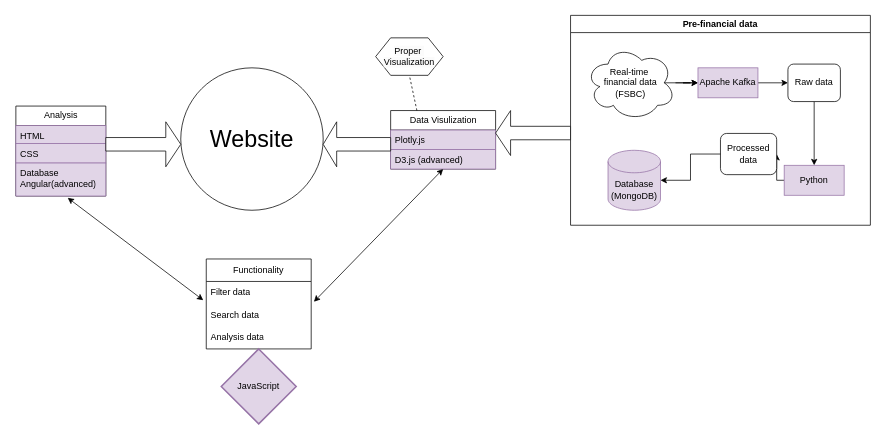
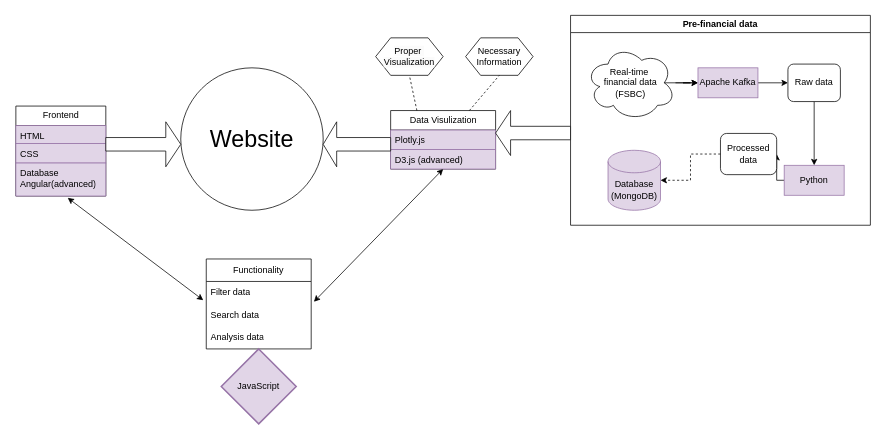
none -> (499, 57)
none -> (485, 92)
(61, 116) -> (61, 116)
(690, 165) -> (690, 165)
